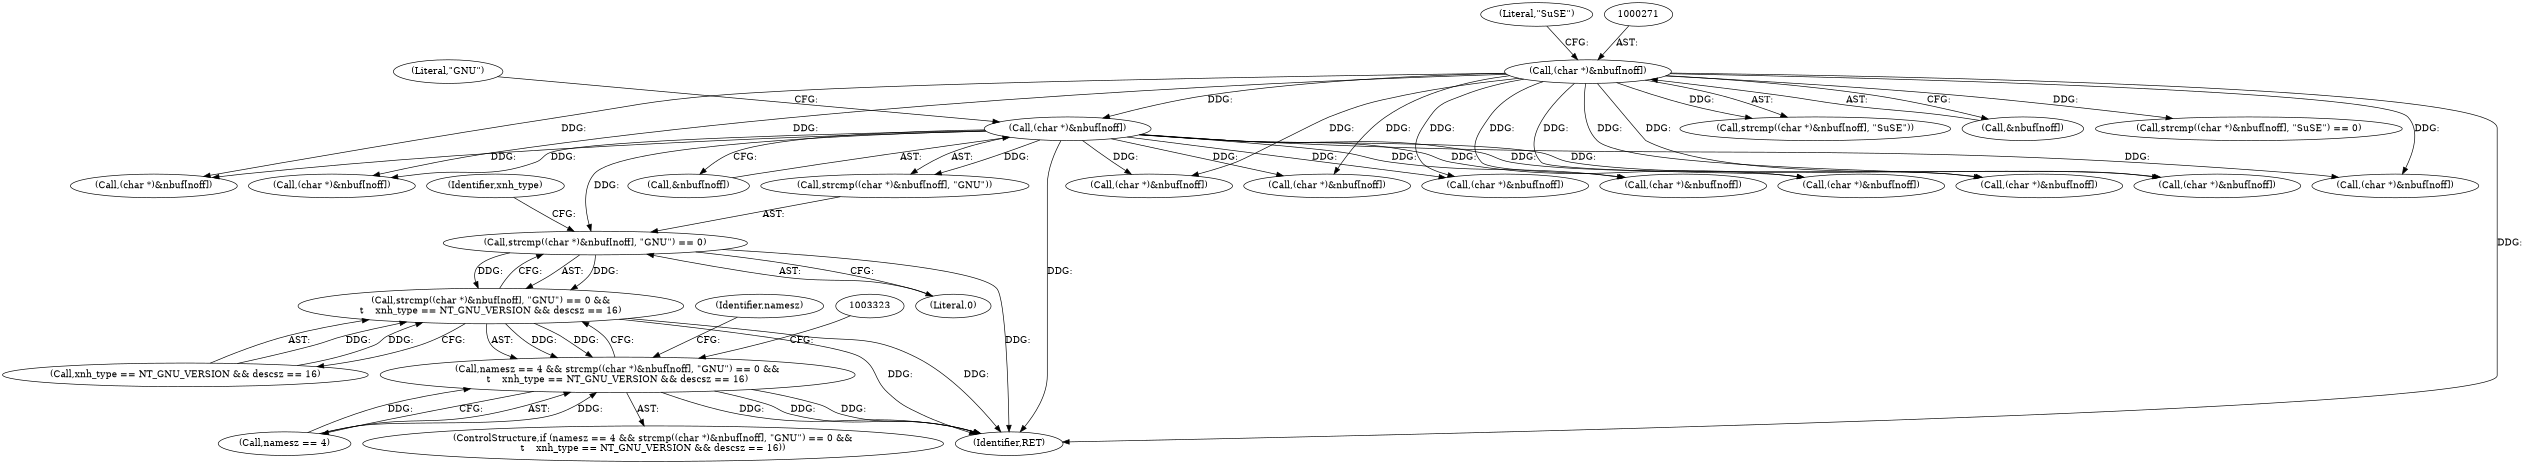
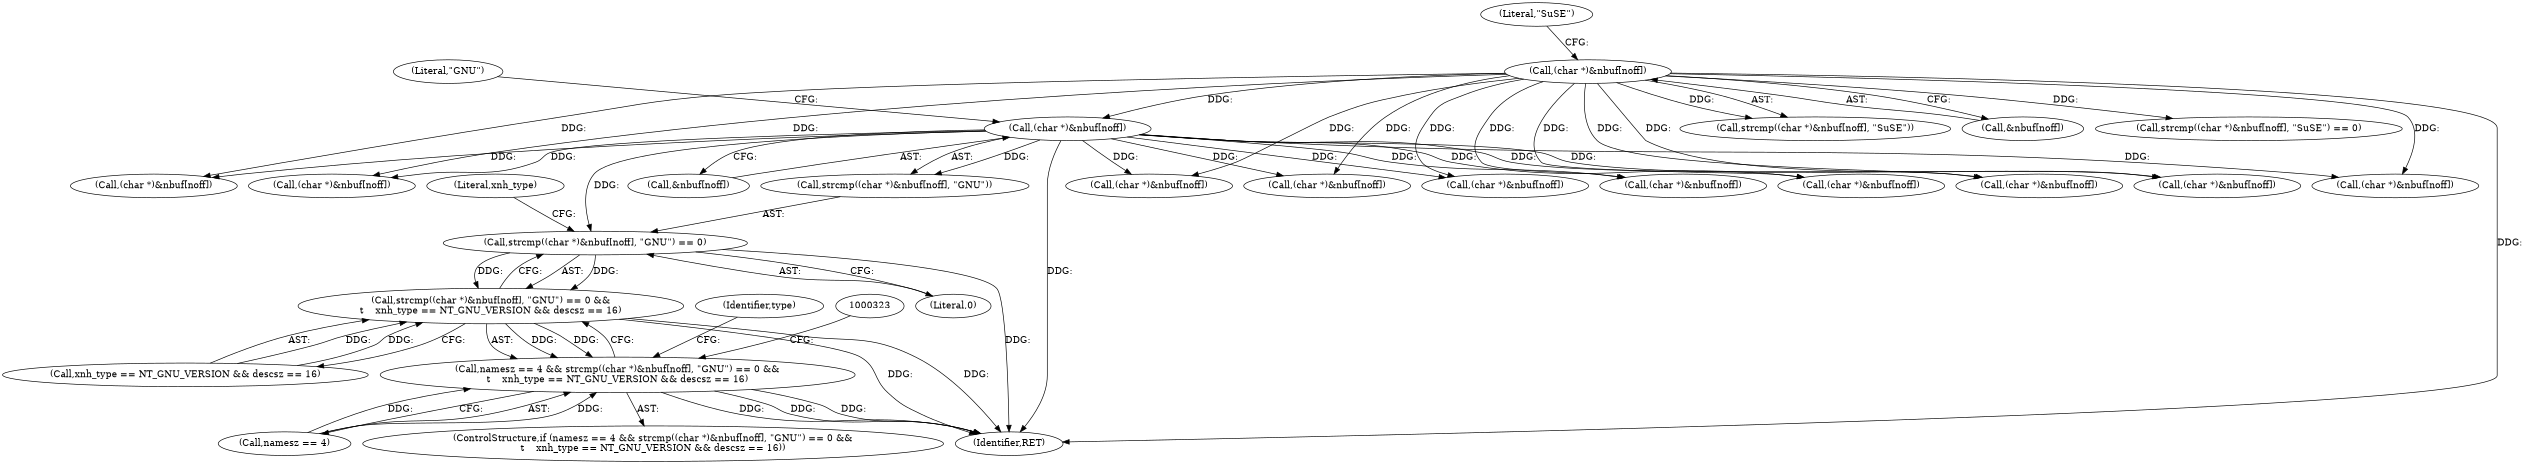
(1639, 14) -> none
(495, 186) -> (495, 186)
(760, 306) -> (760, 306)
(870, 306) -> (870, 306)
